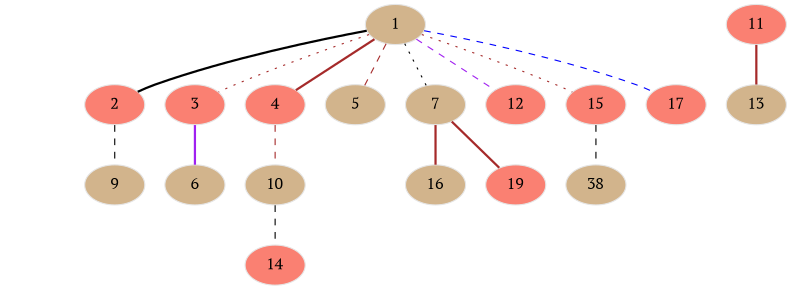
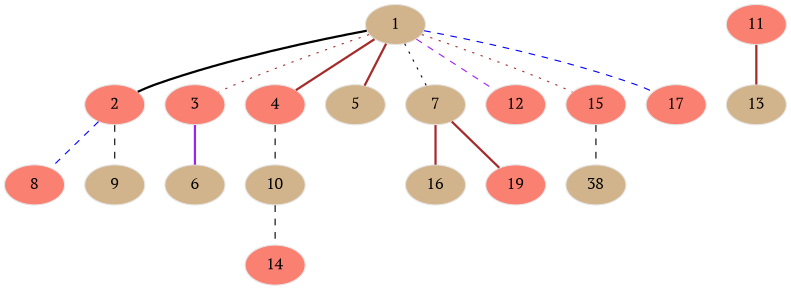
(375, 65) -> (375, 65)
(275, 145) -> (275, 145)
none -> (35, 185)
